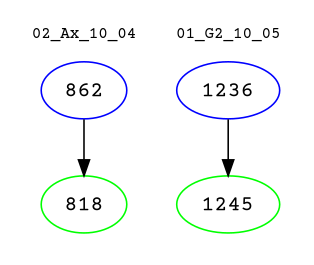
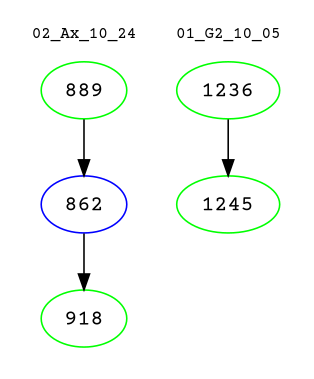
(85, 34) -> (85, 34)
none -> (84, 90)
(228, 90) -> (228, 90)
(84, 204) -> (84, 319)
